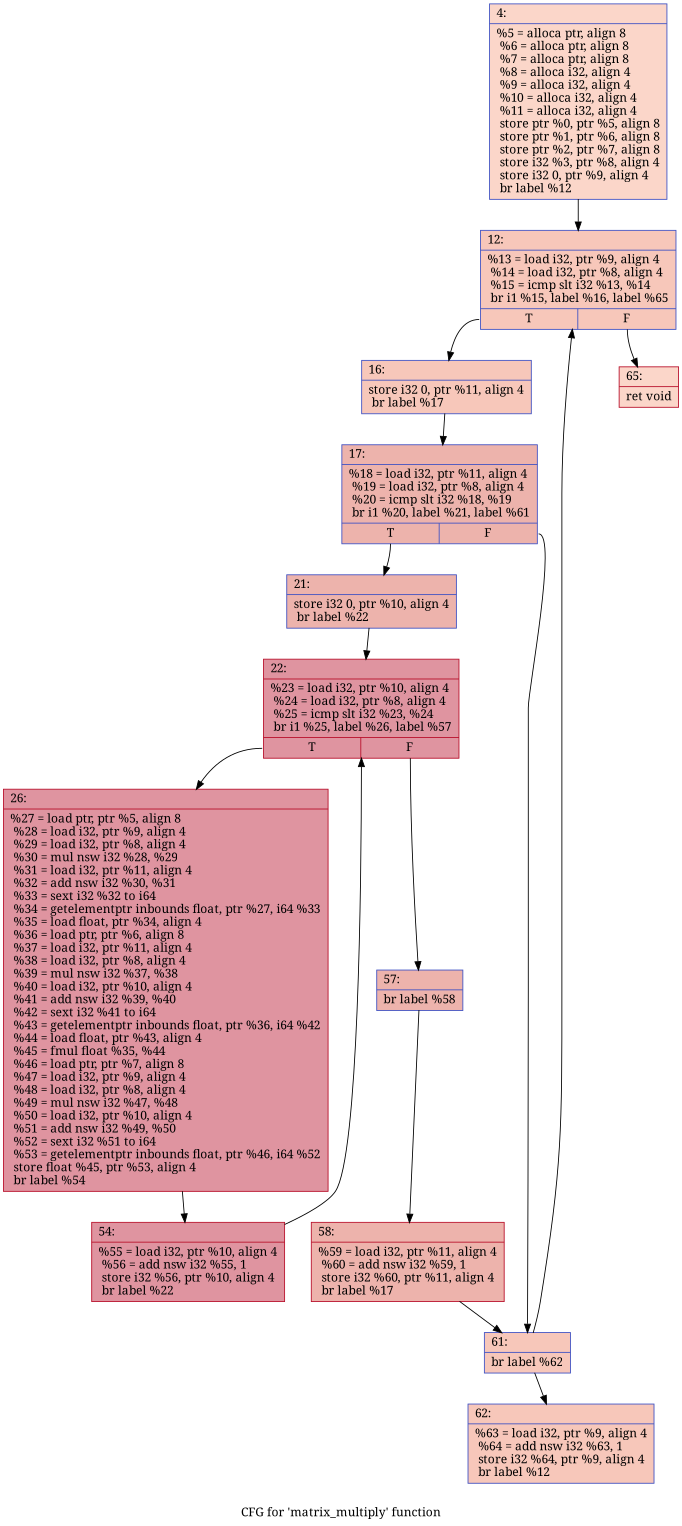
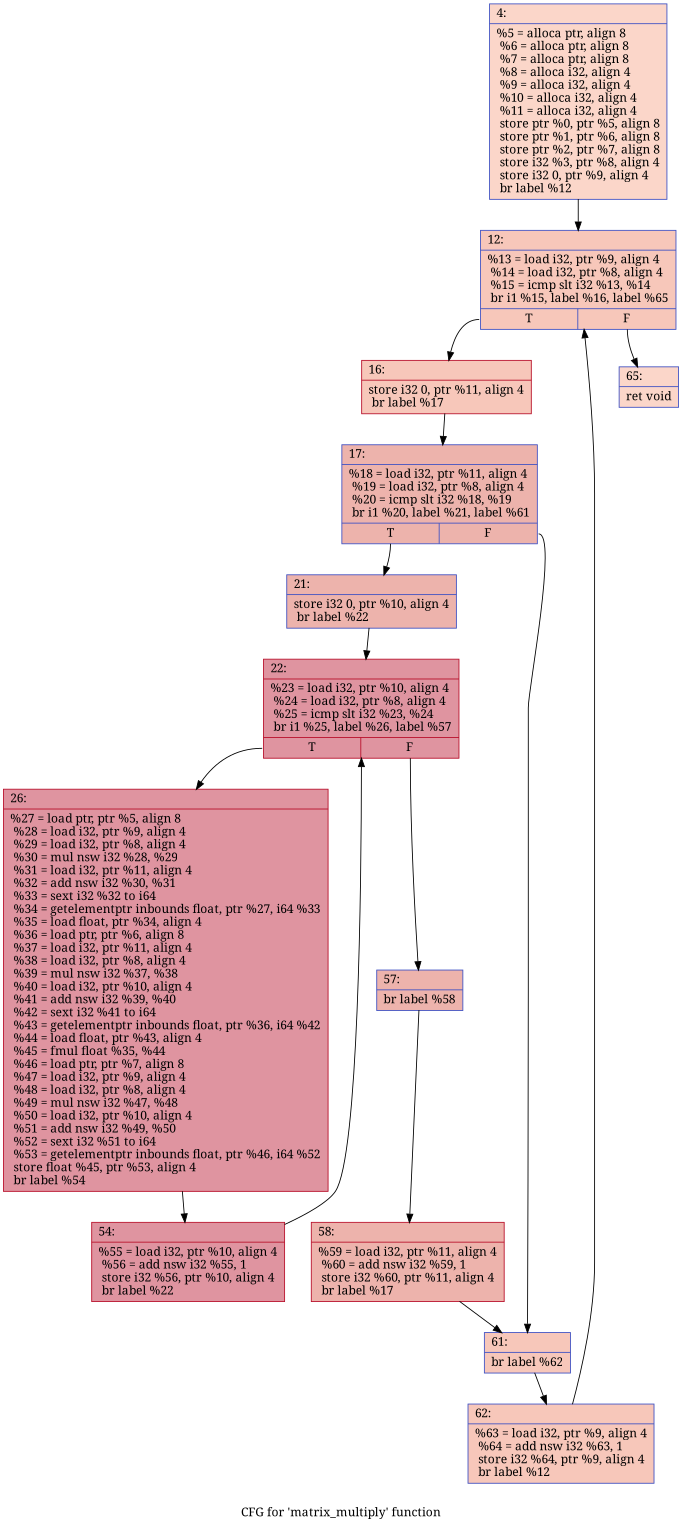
(446, 387) -> (446, 387)
(649, 387) -> (649, 387)
(562, 836) -> (595, 872)
